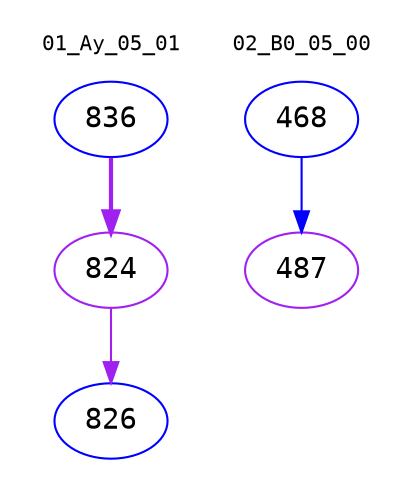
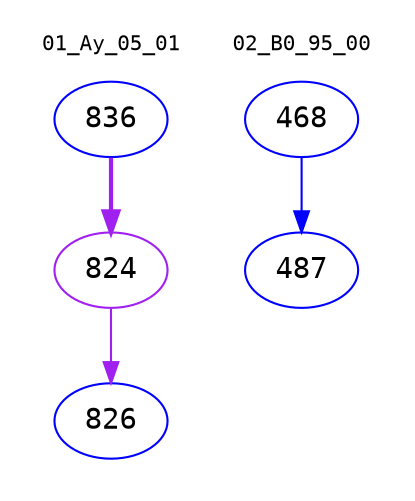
(303, 45) -> (303, 45)
(302, 270) -> (302, 270)
